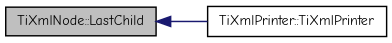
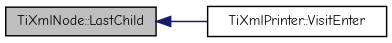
(297, 21) -> (297, 21)
